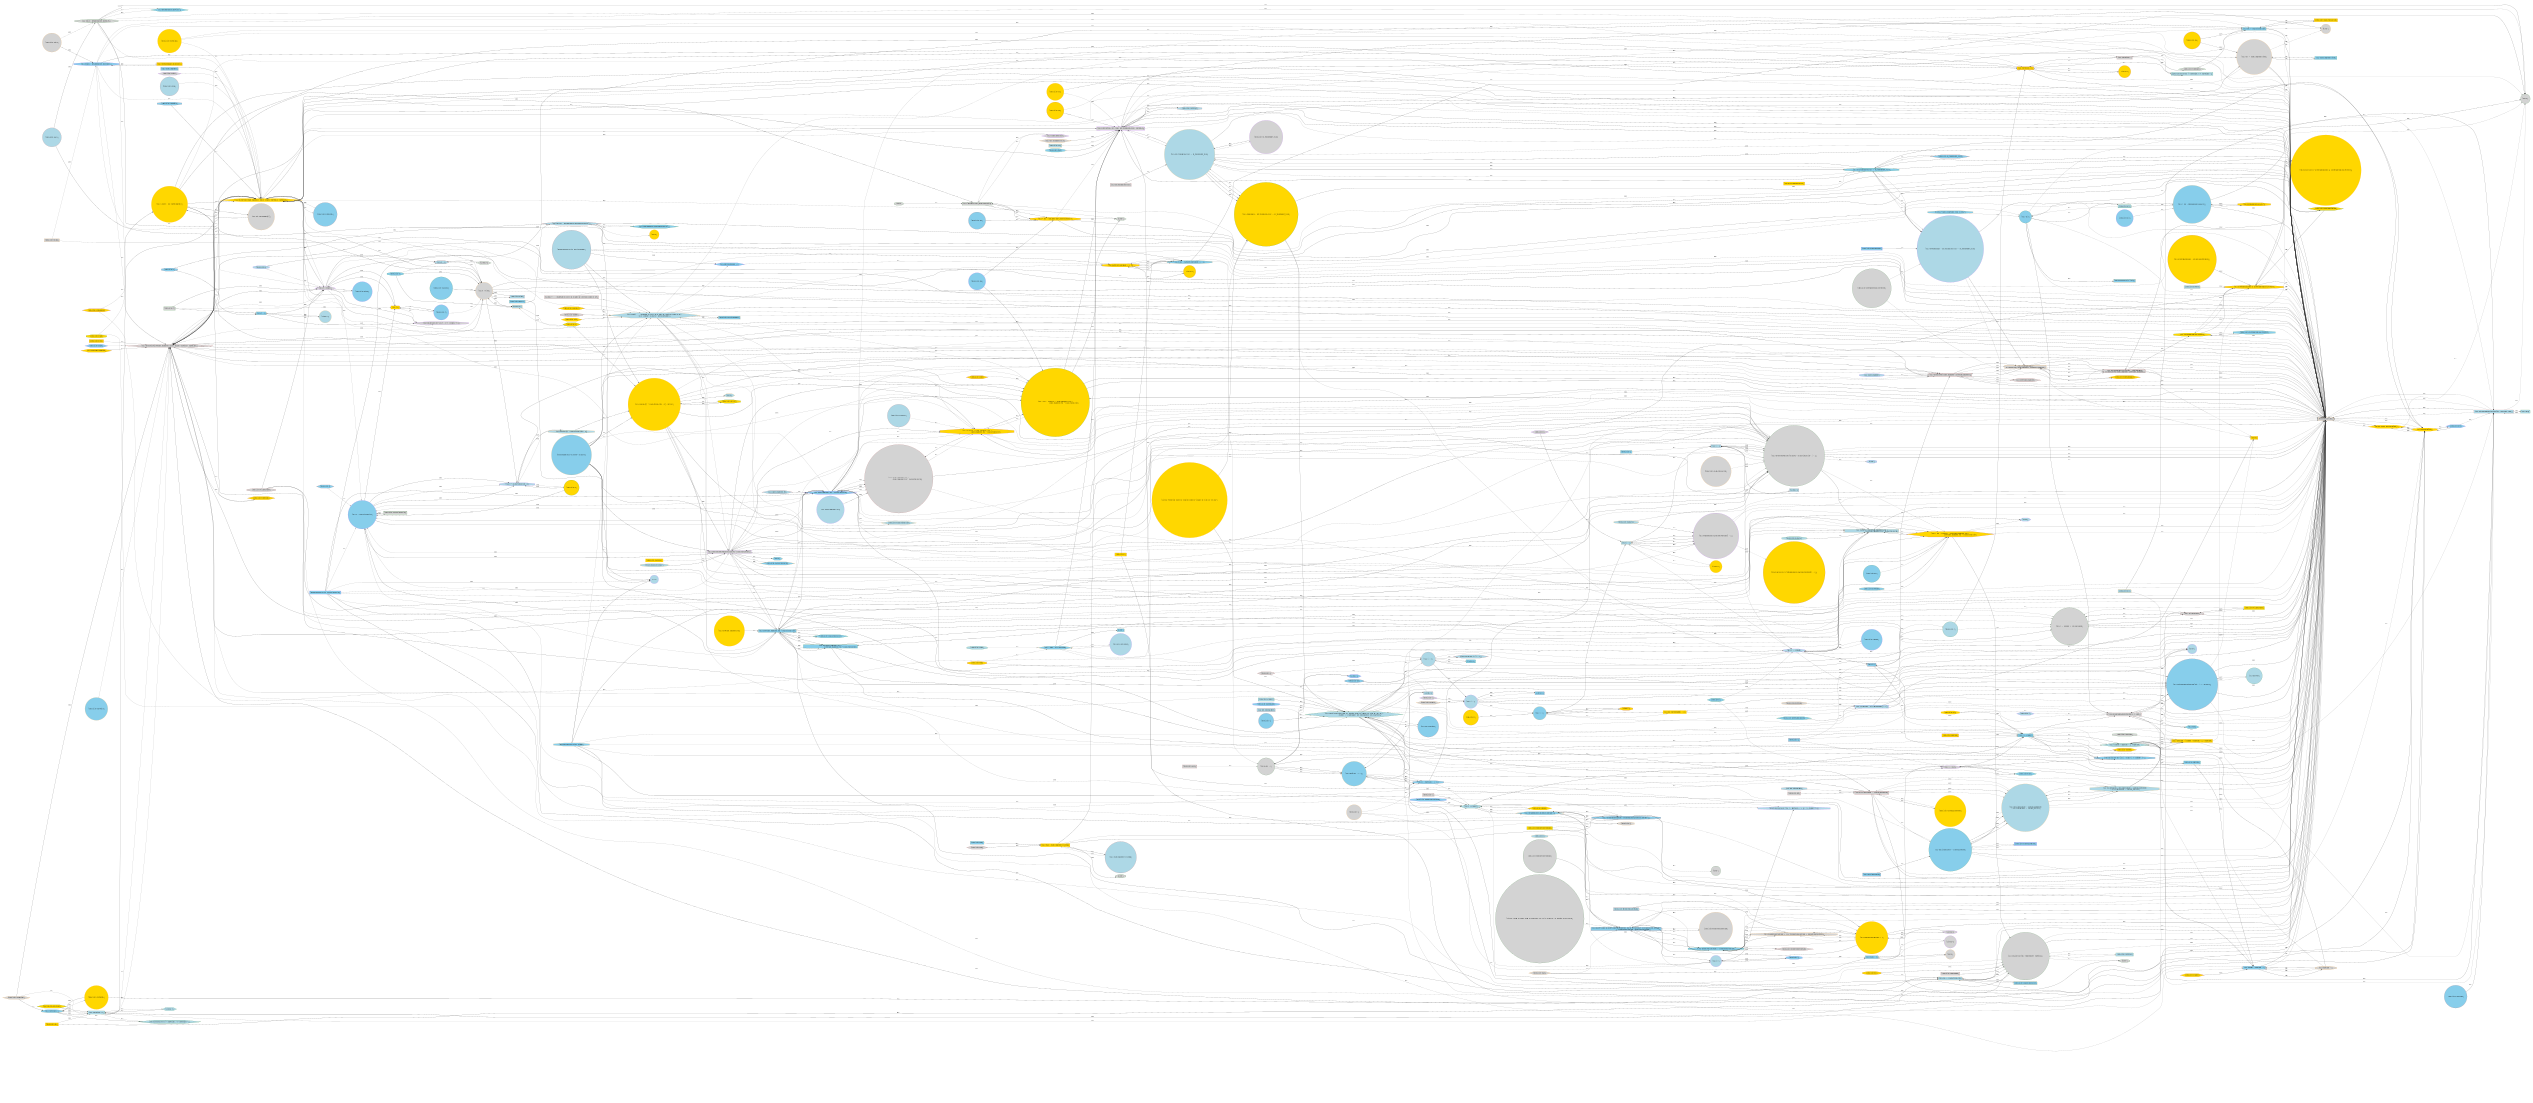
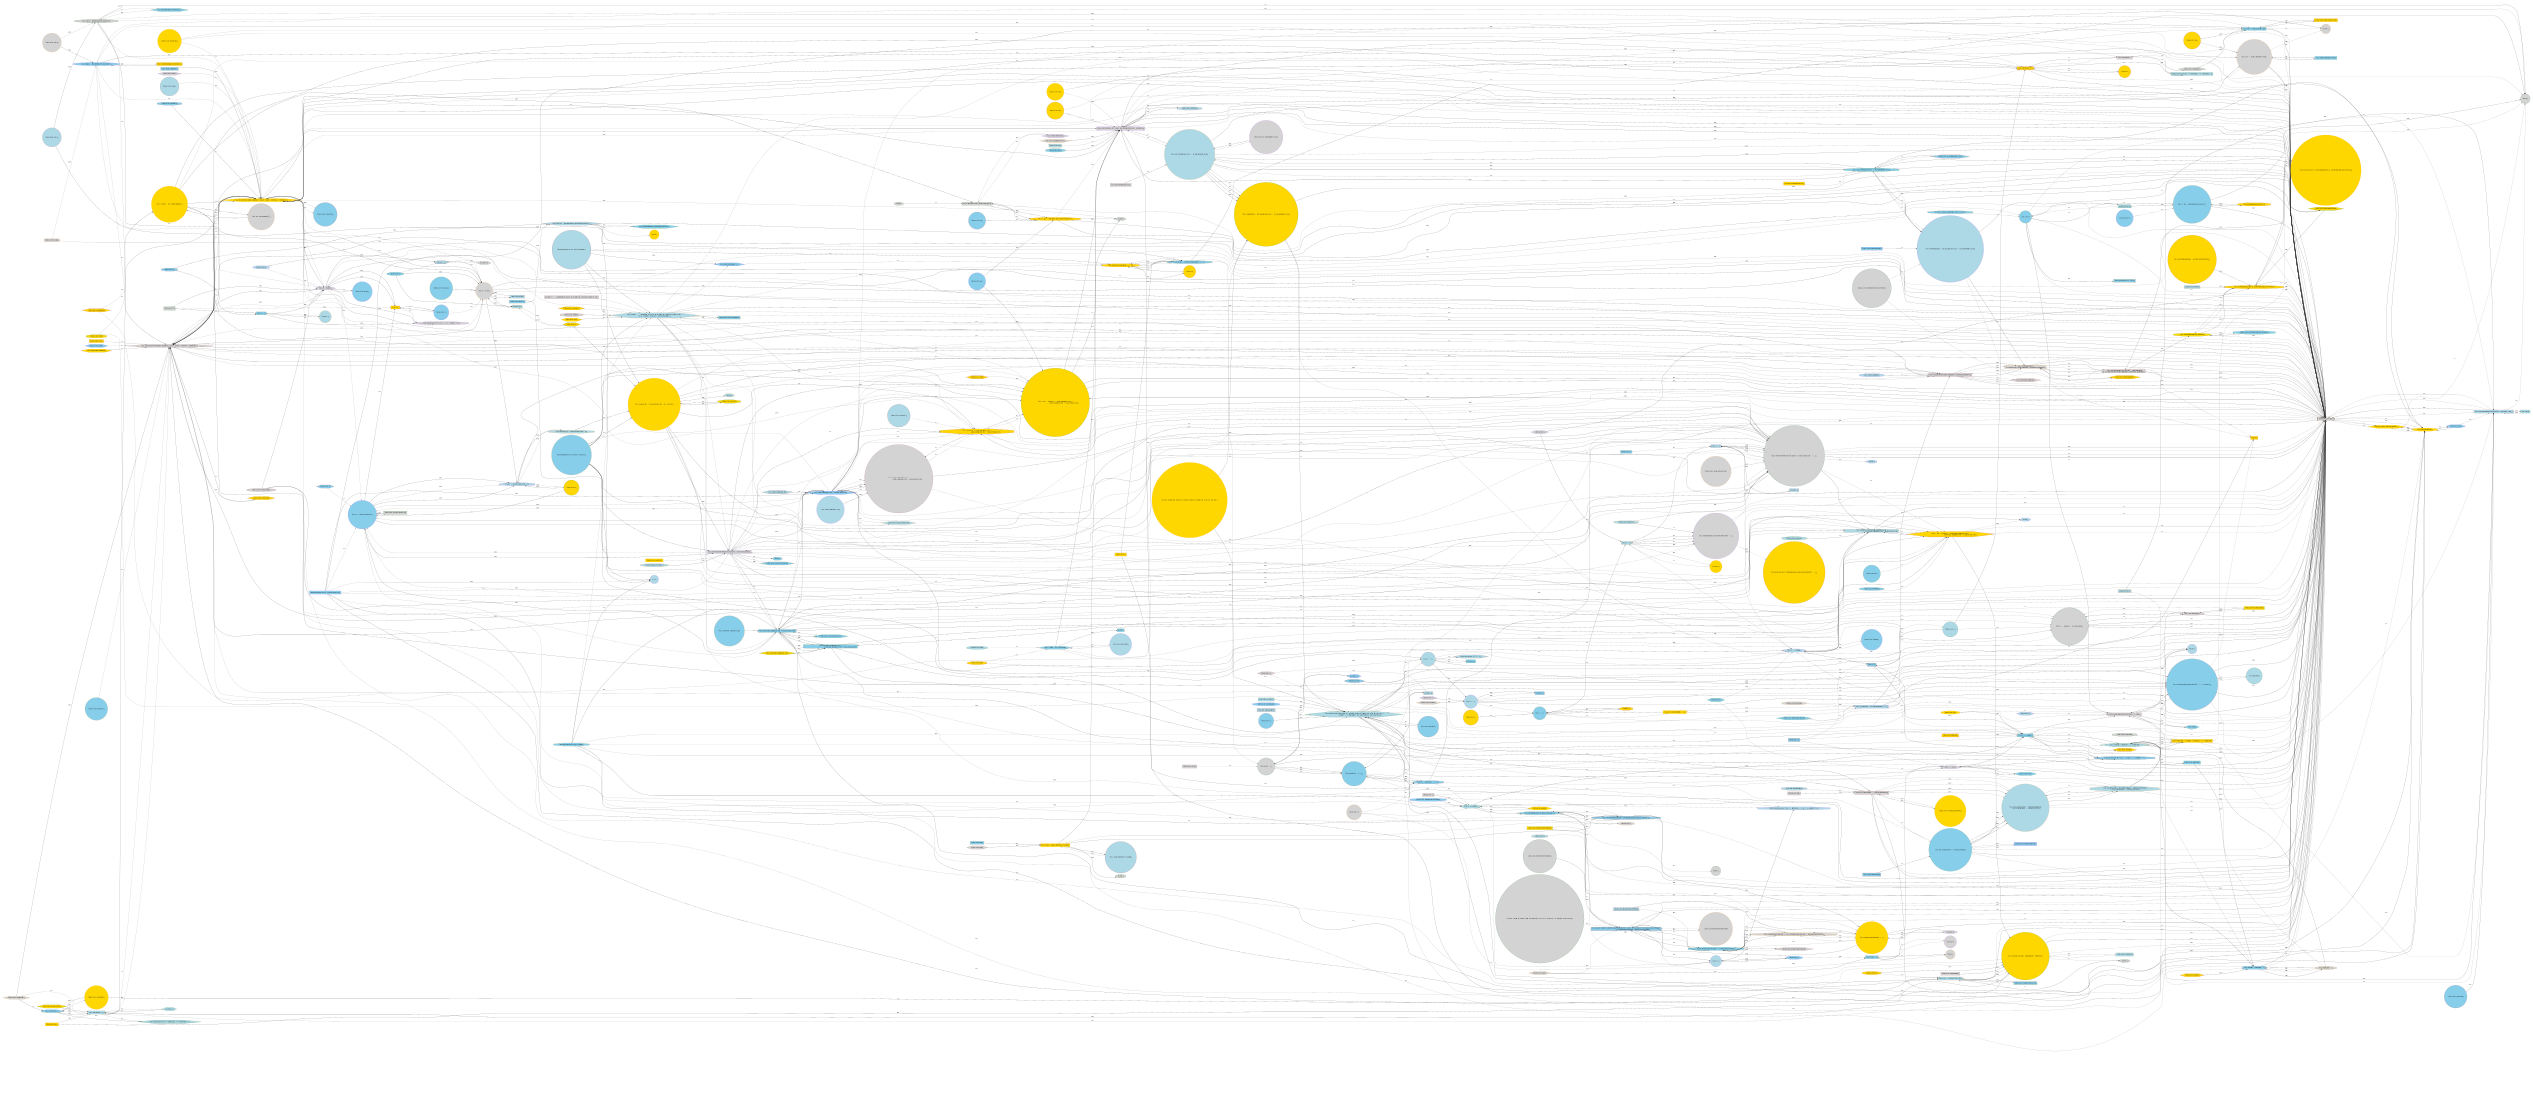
(729, 631) -> (729, 631)
none -> (777, 653)
(2025, 956) -> (2025, 956)
